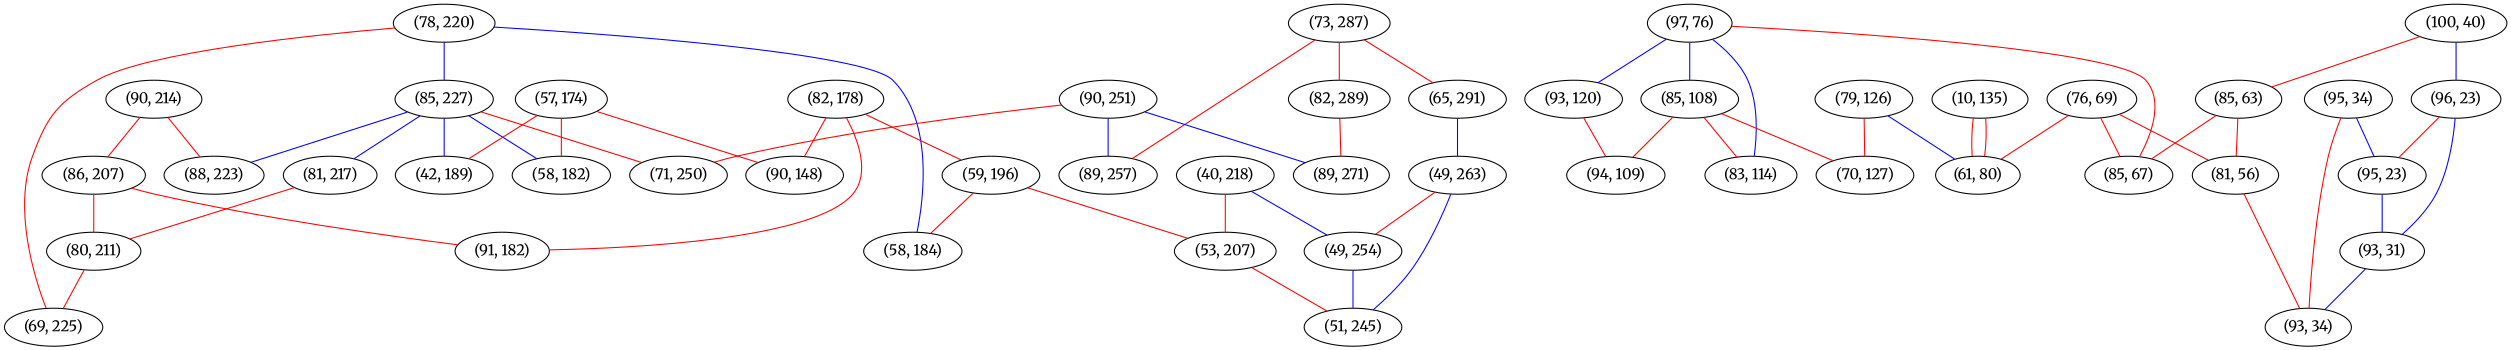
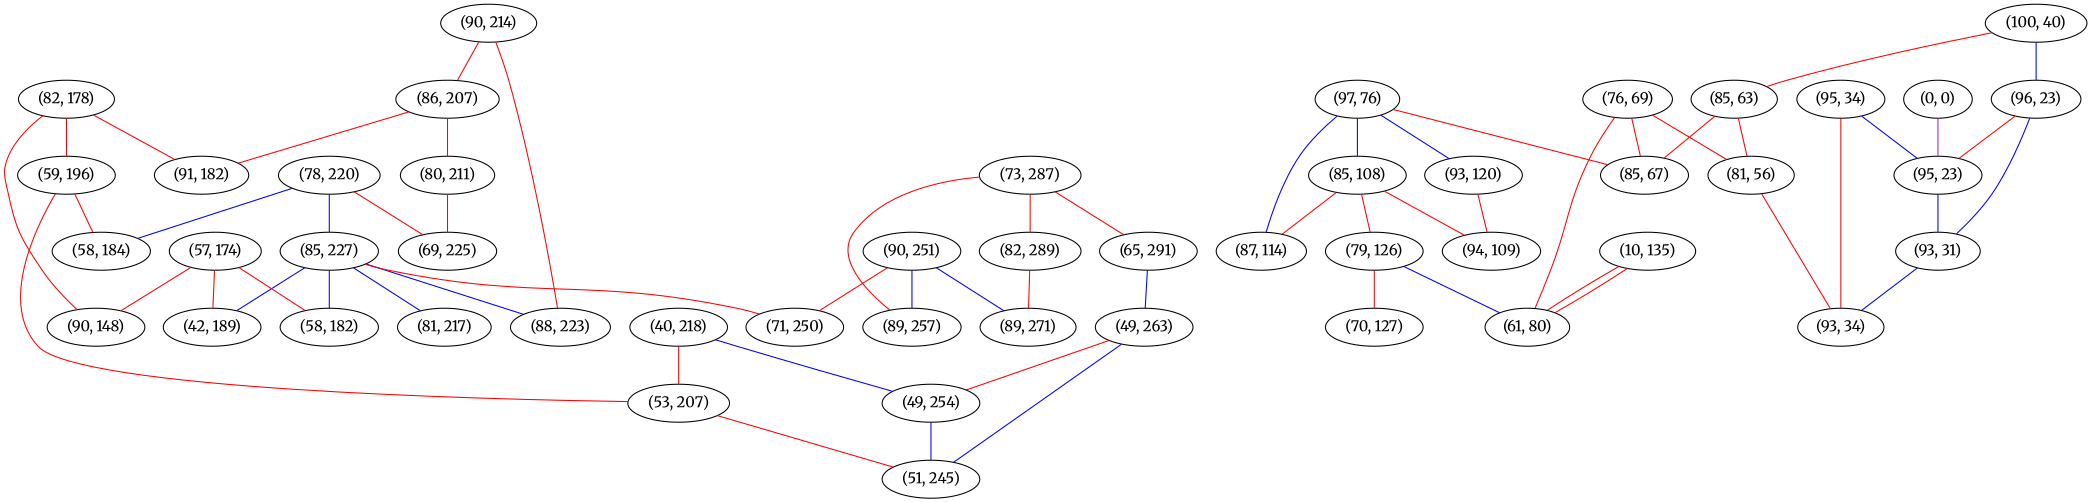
none -> (1938, 99)
(1777, 137) -> (1366, 213)
(1751, 175) -> (1261, 251)
(212, 213) -> none
